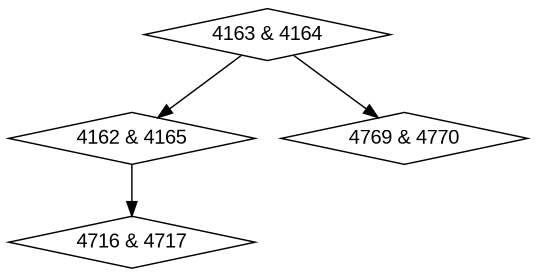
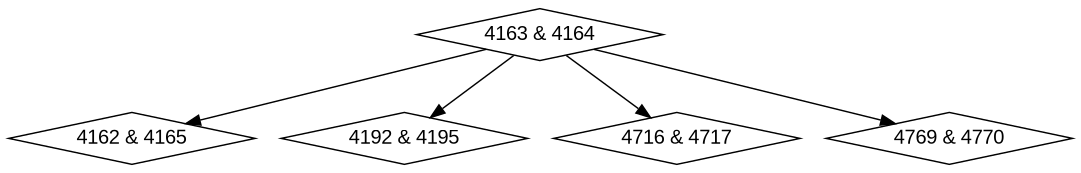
none -> (404, 138)
(132, 183) -> (602, 82)
